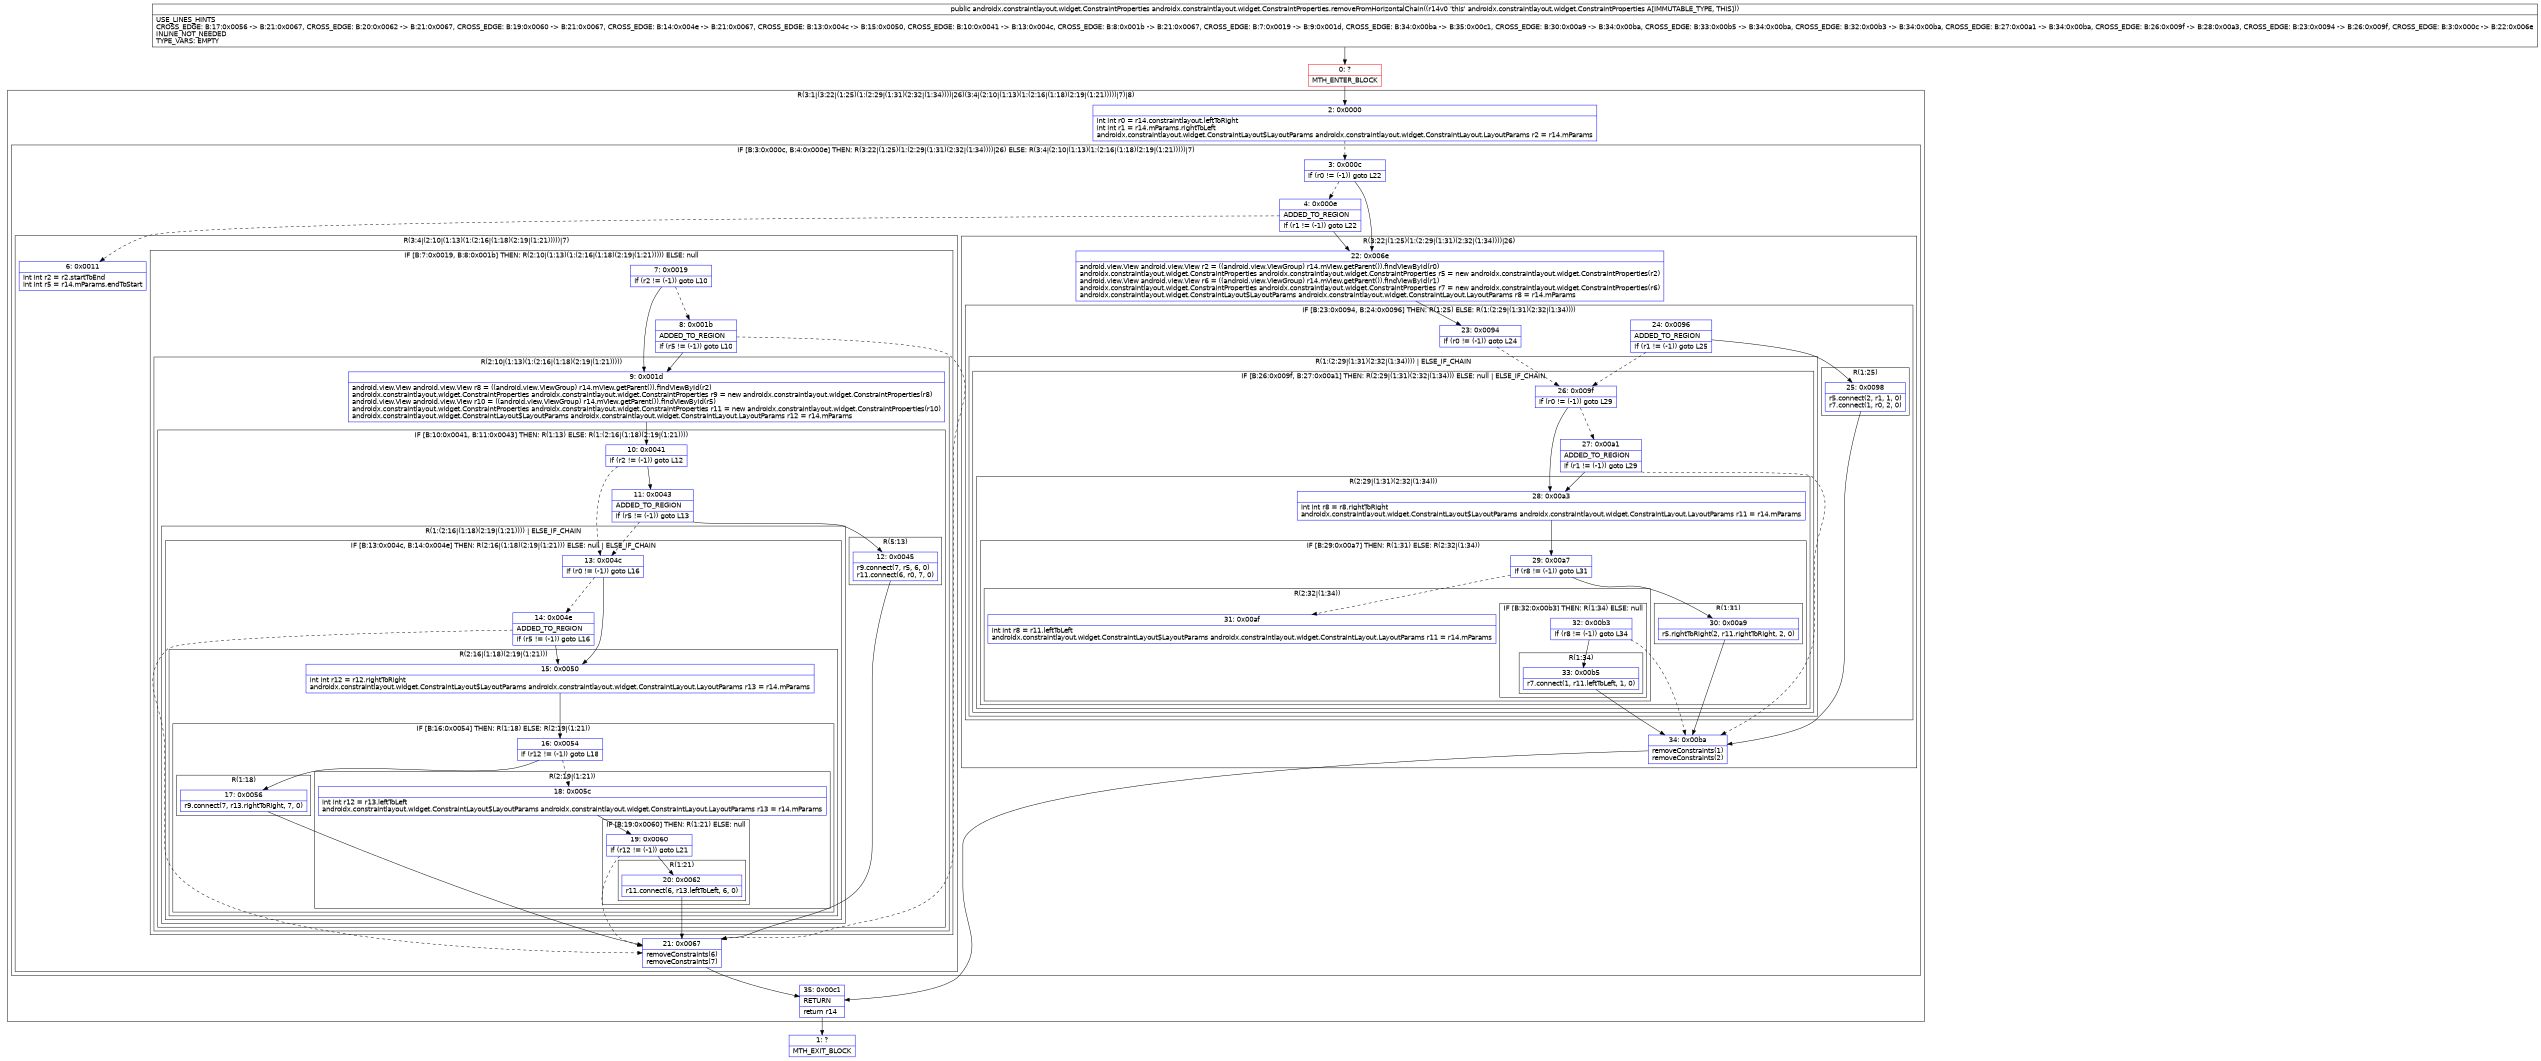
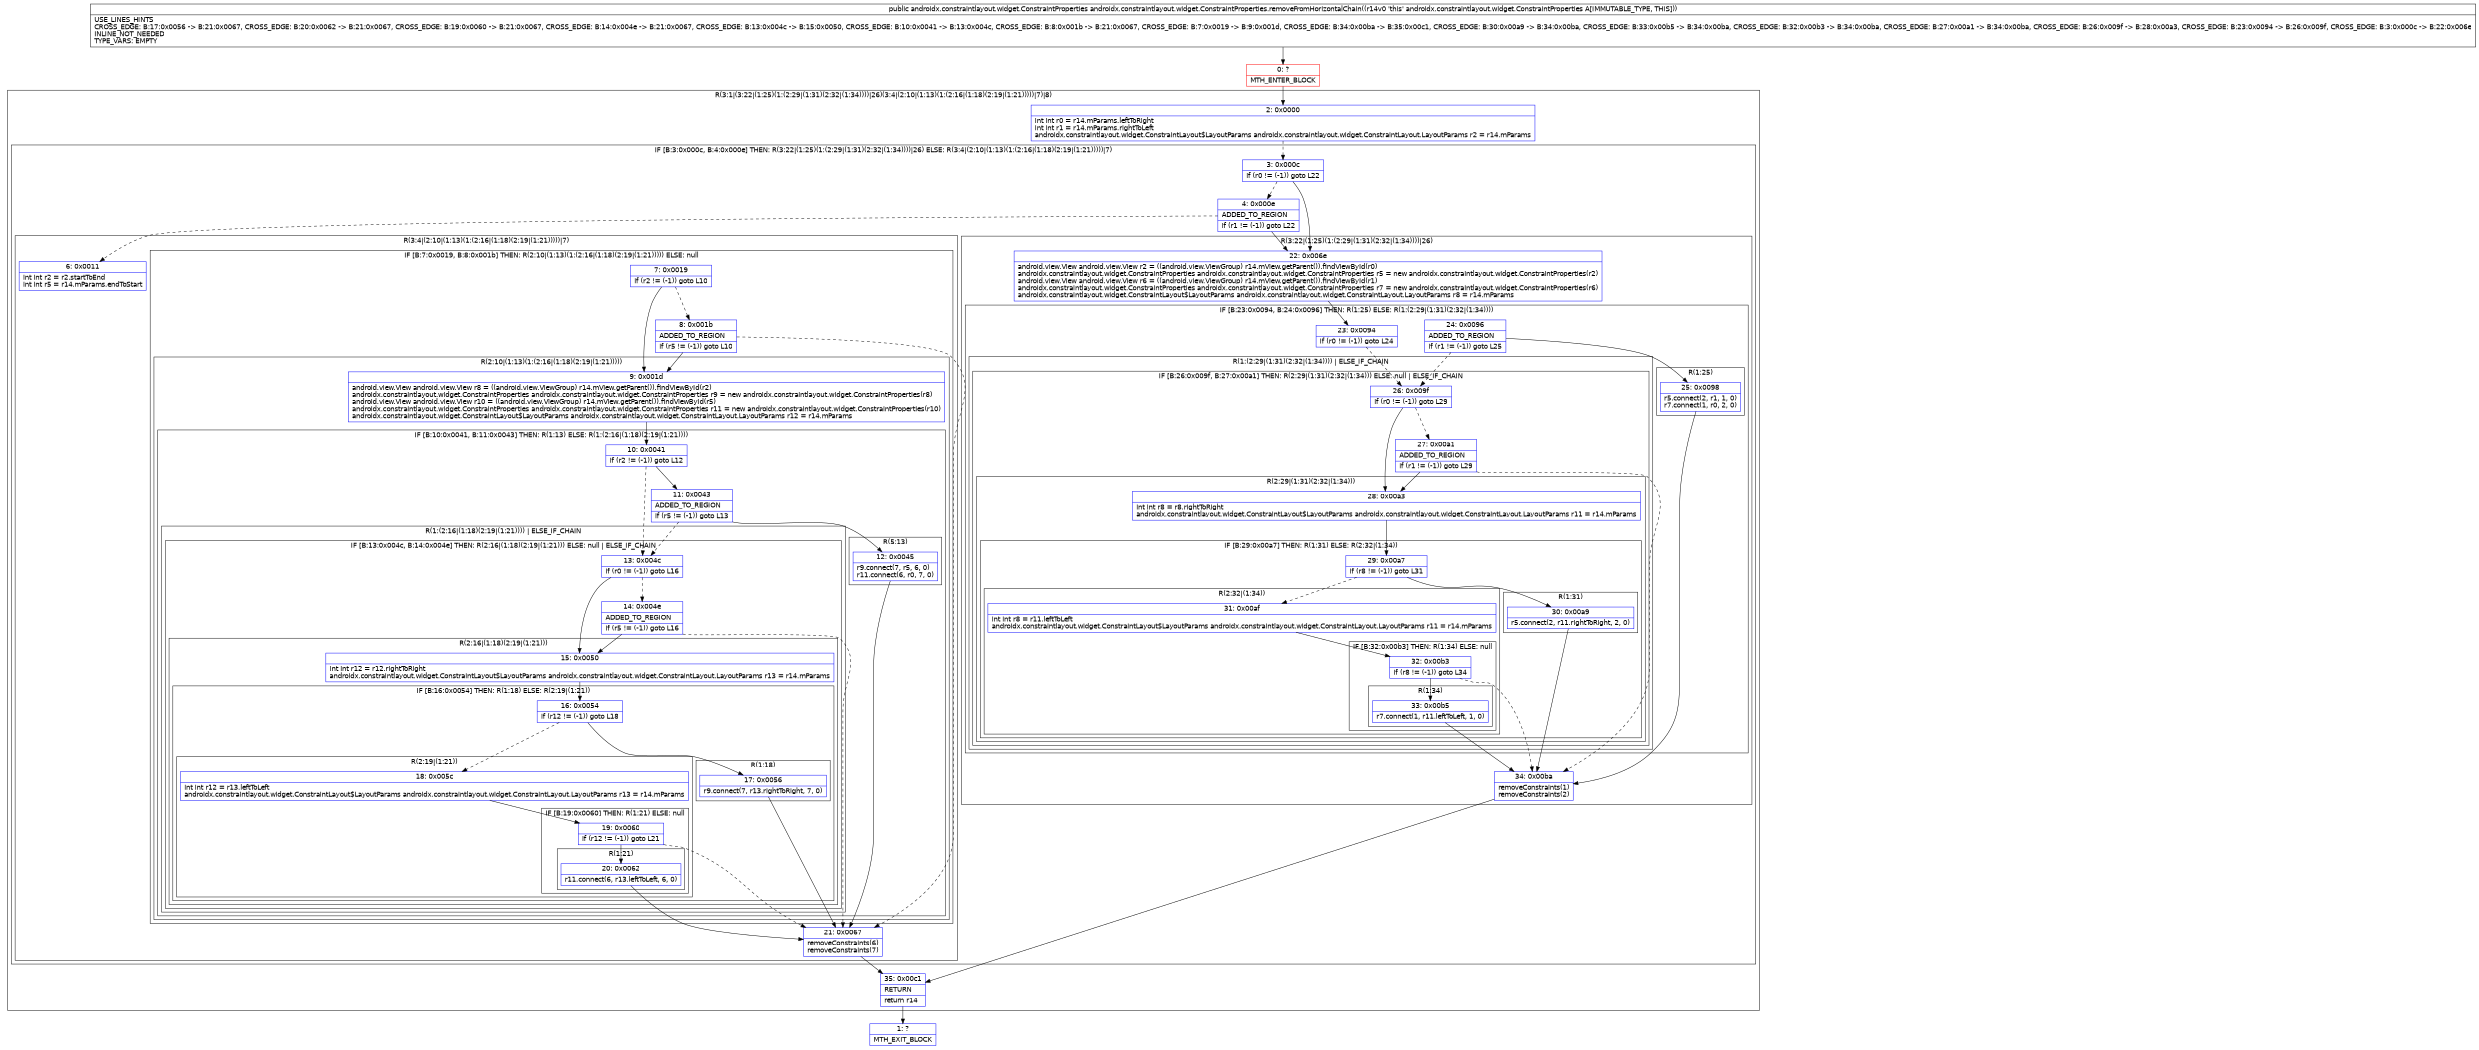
(1168, 121) -> (1094, 121)
(1728, 634) -> (1571, 623)
none -> (1341, 644)
